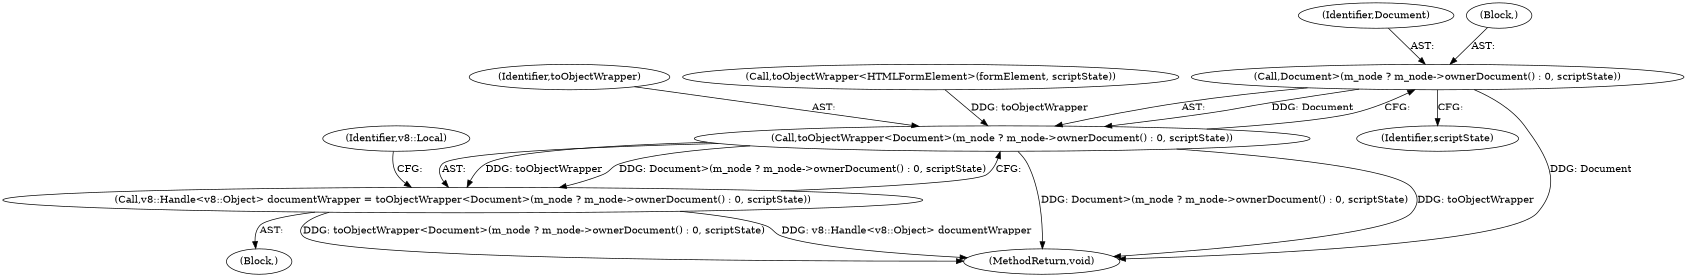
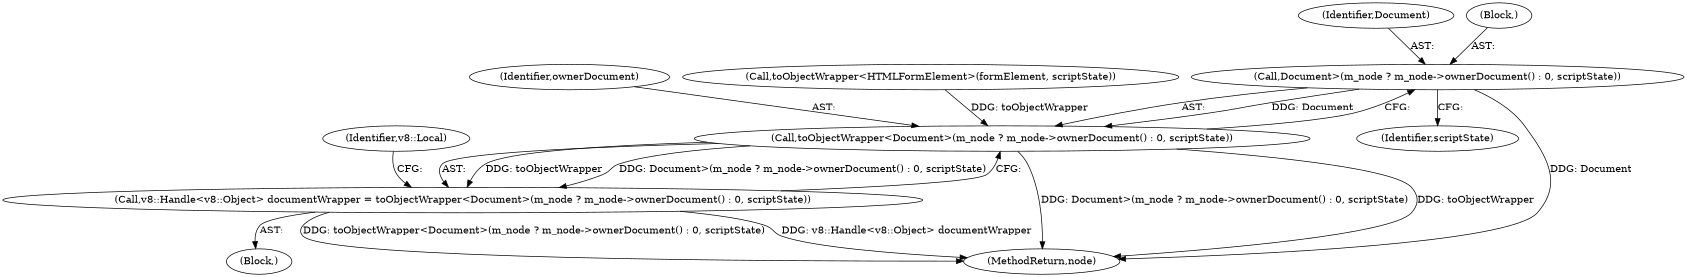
(570, 77) -> (570, 77)
(1042, 262) -> (1042, 262)
